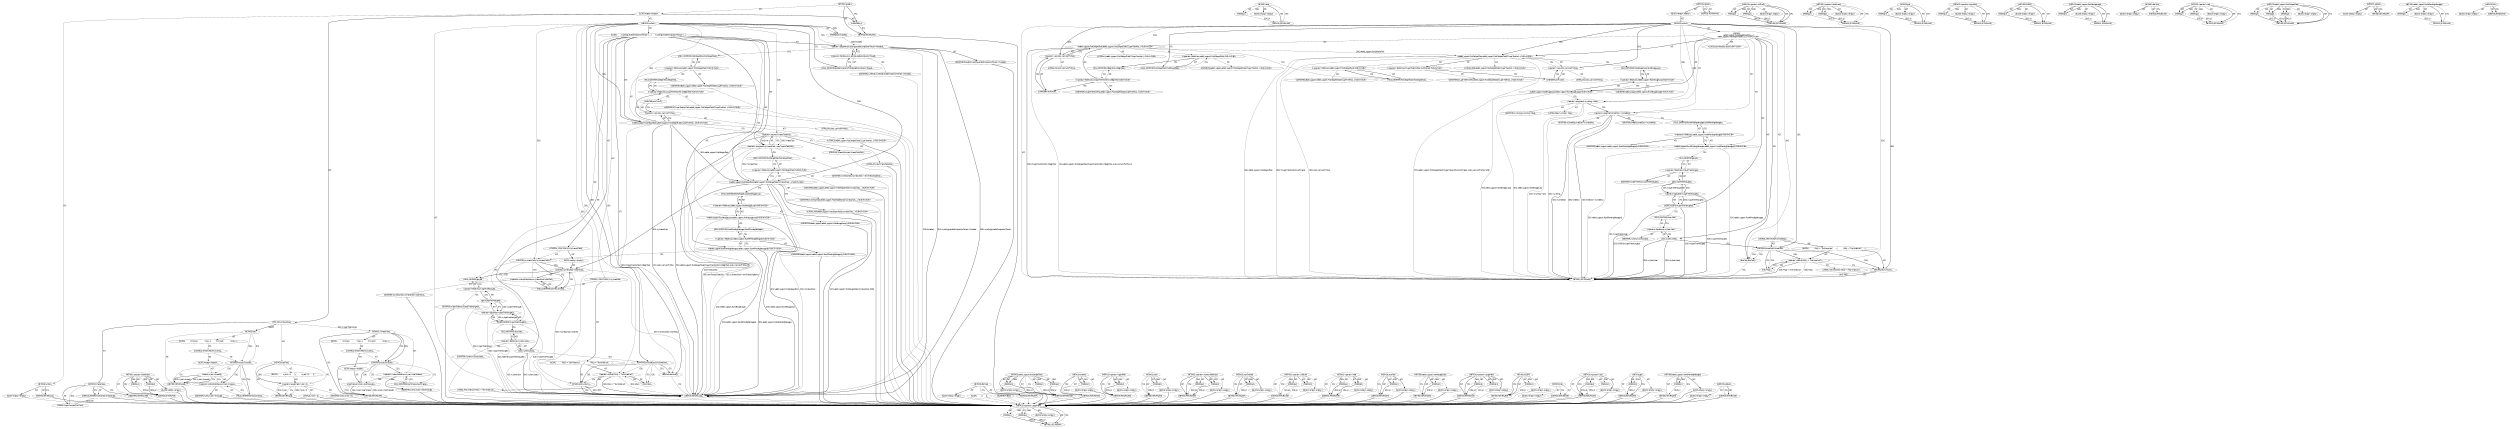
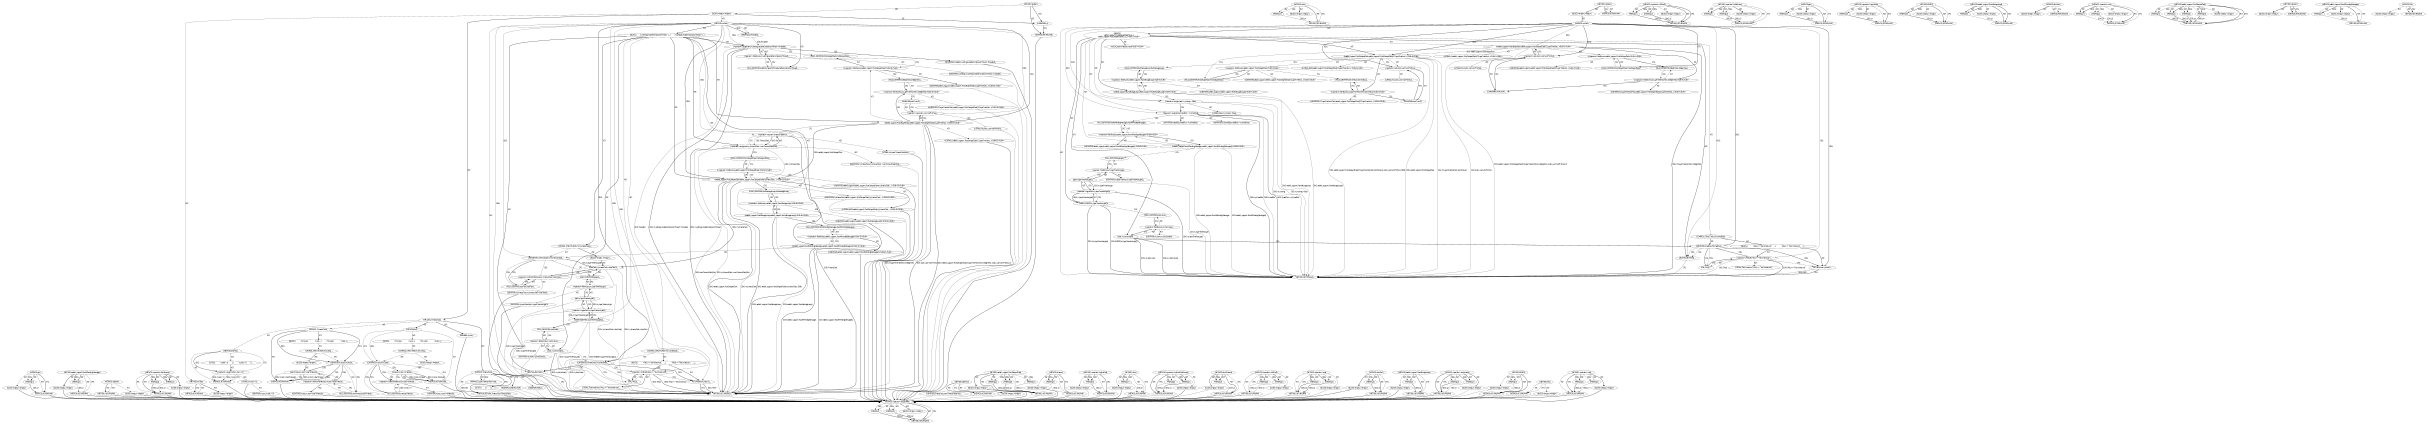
none -> (2202, 14)
none -> (1351, 80)
(1521, 113) -> none
(812, 143) -> none
(556, 265) -> (592, 263)
(569, 282) -> (578, 274)
(579, 284) -> (630, 358)
(271, 327) -> (425, 325)
(347, 327) -> (384, 325)
none -> (467, 336)
(413, 346) -> (328, 375)
none -> (520, 377)
none -> (511, 381)
(242, 390) -> (405, 388)
(320, 390) -> (256, 388)
(85, 401) -> (460, 389)
